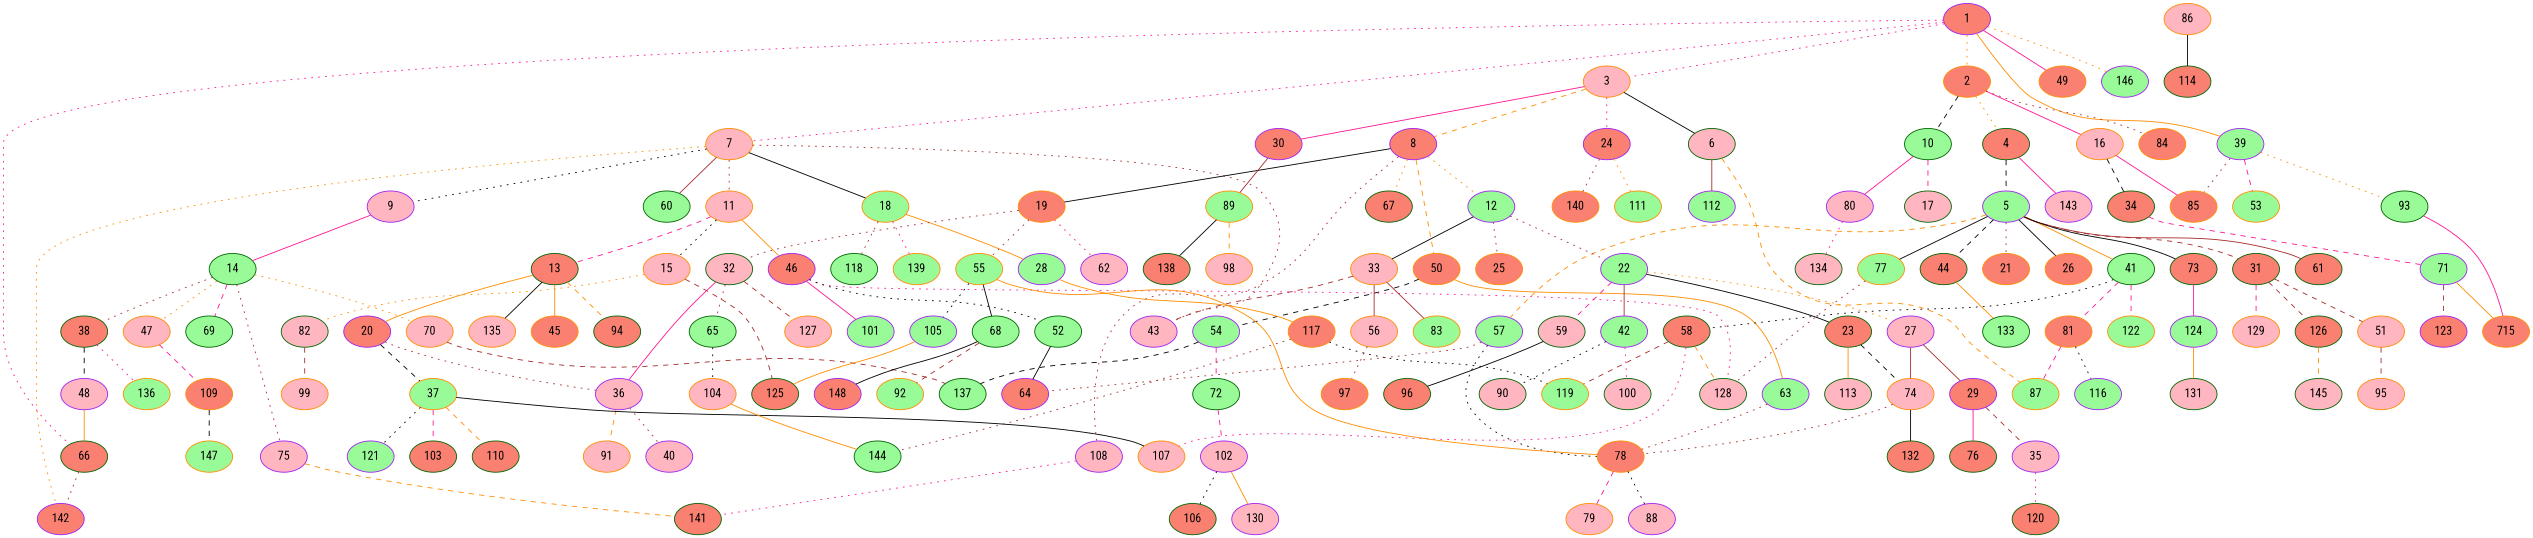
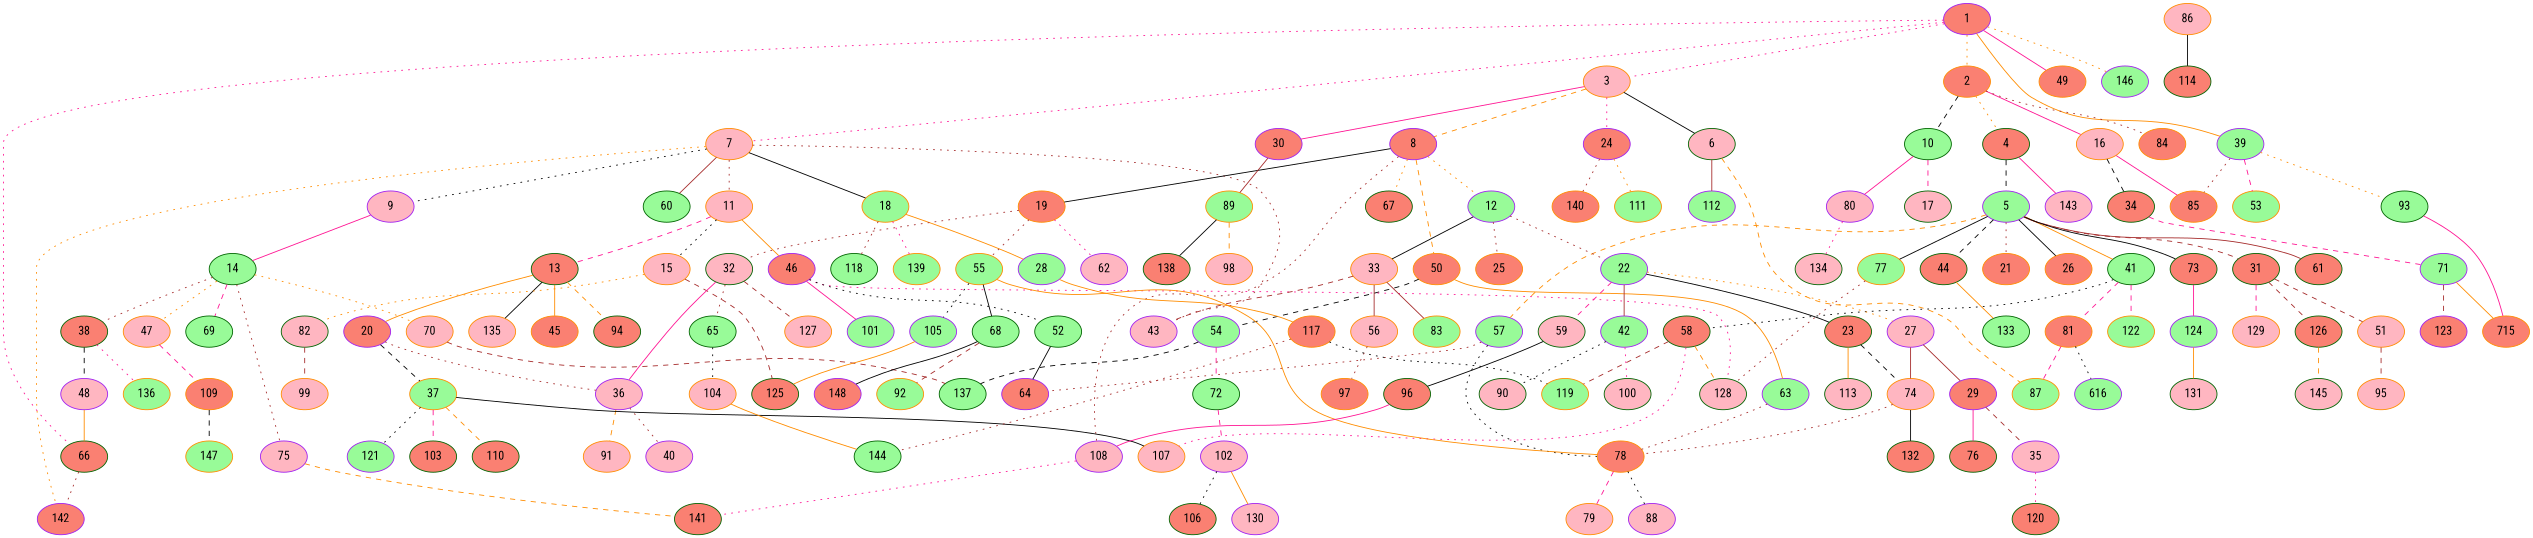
(2098, 394) -> (2098, 394)
none -> (1253, 425)
